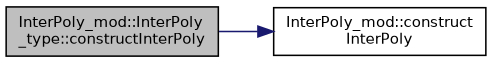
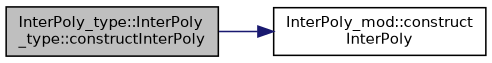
(112, 32) -> (112, 32)
